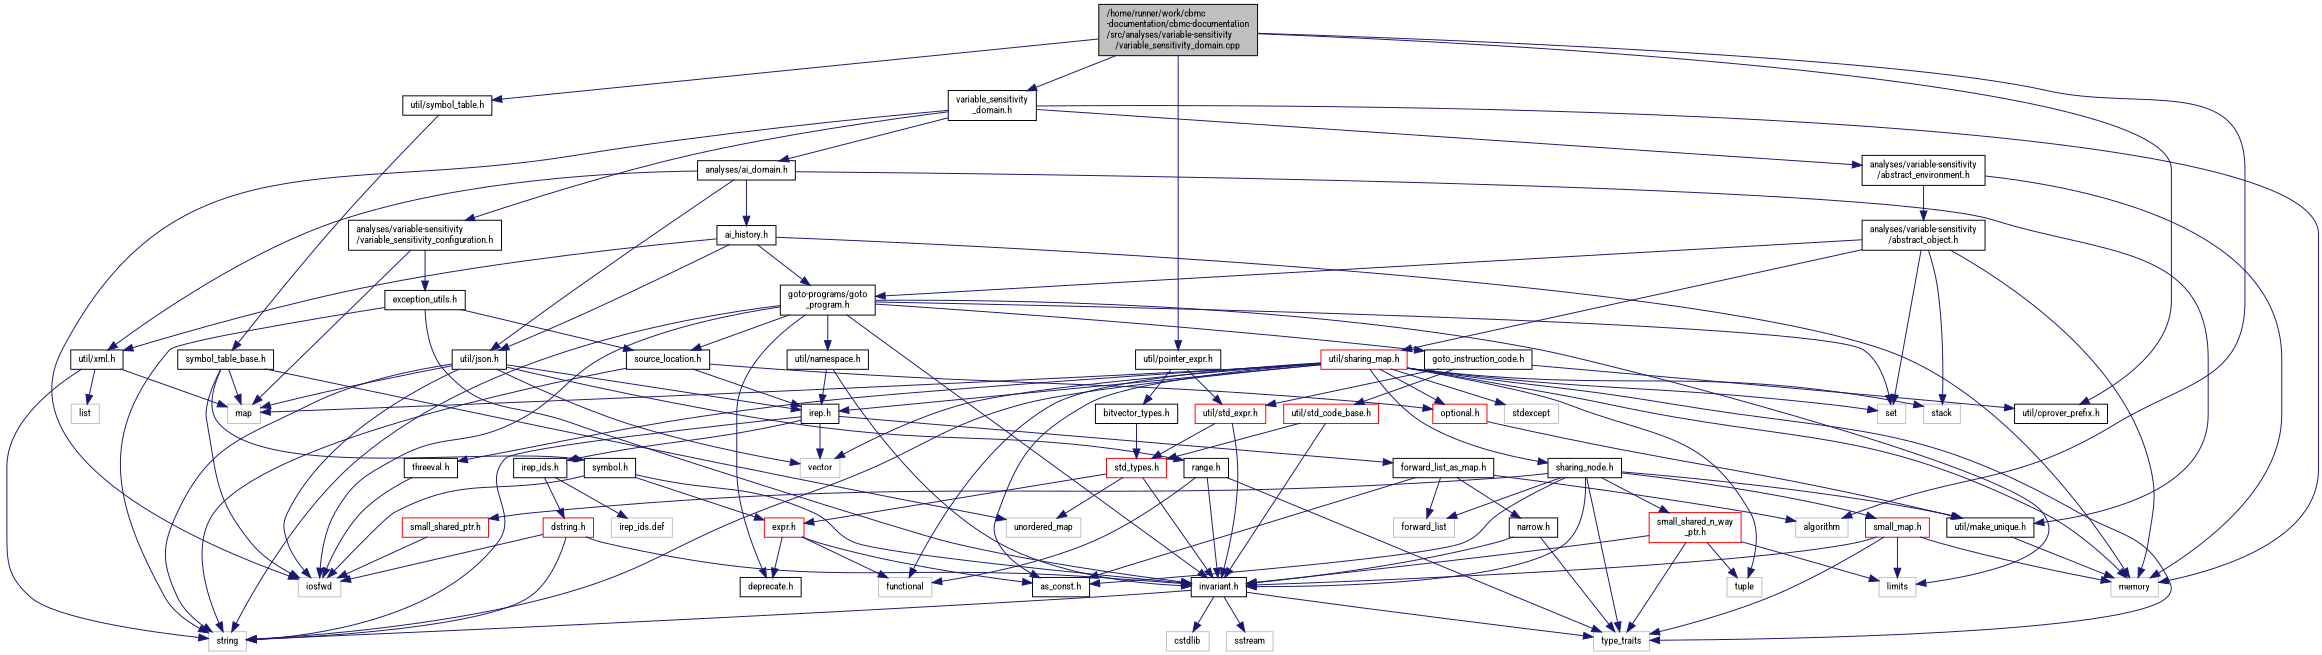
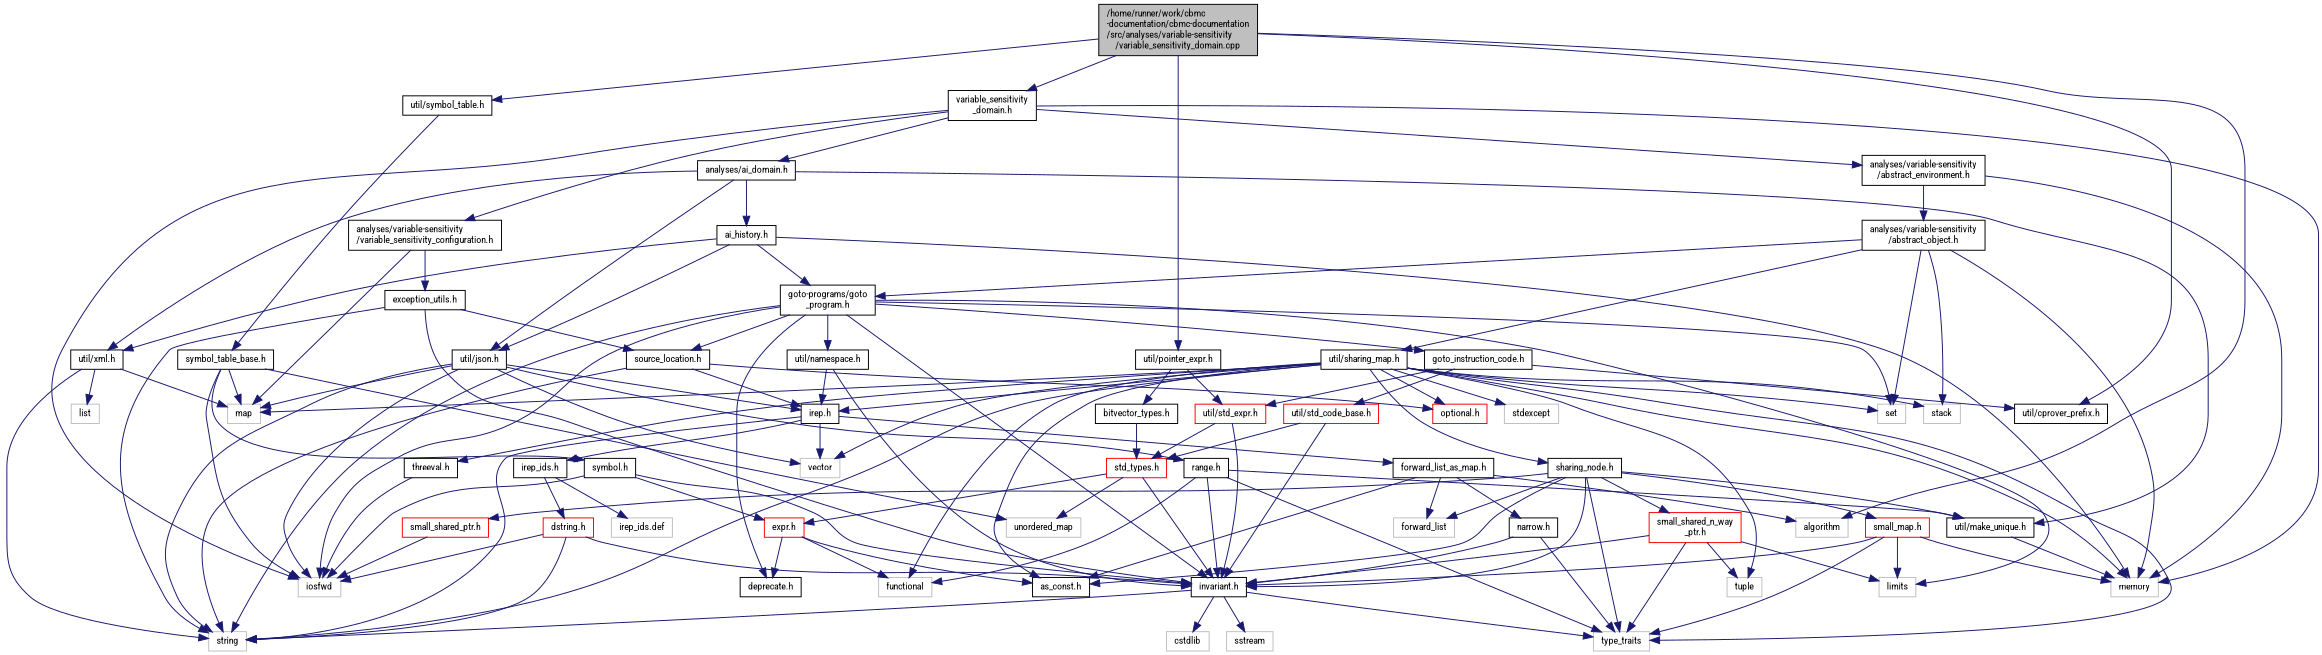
(1364, 360) -> (1364, 360)
(1731, 470) -> (1519, 486)
